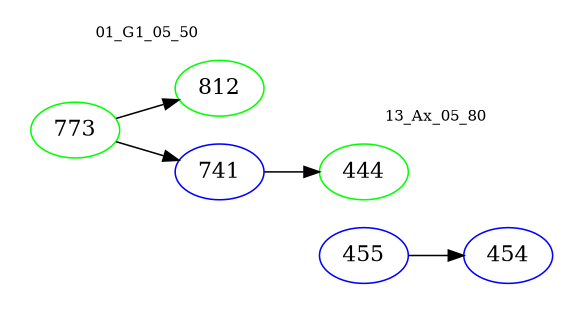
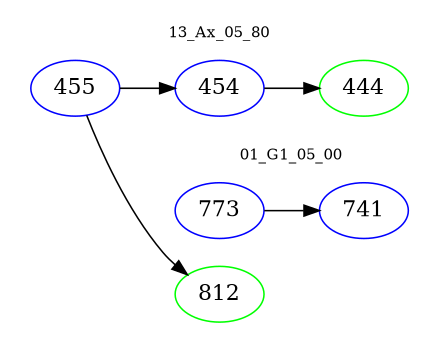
(147, 33) -> (292, 156)
(140, 111) -> (124, 195)
(75, 130) -> (220, 211)
(286, 172) -> (284, 88)
